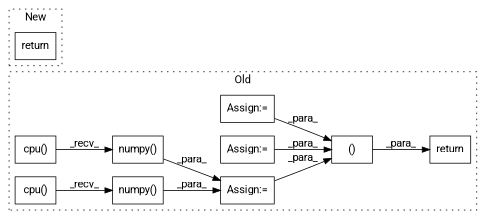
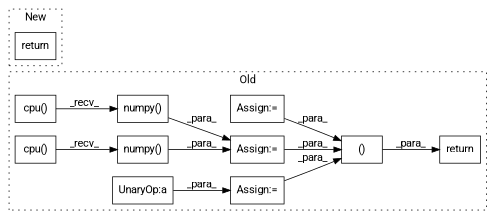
none -> (143, 190)
